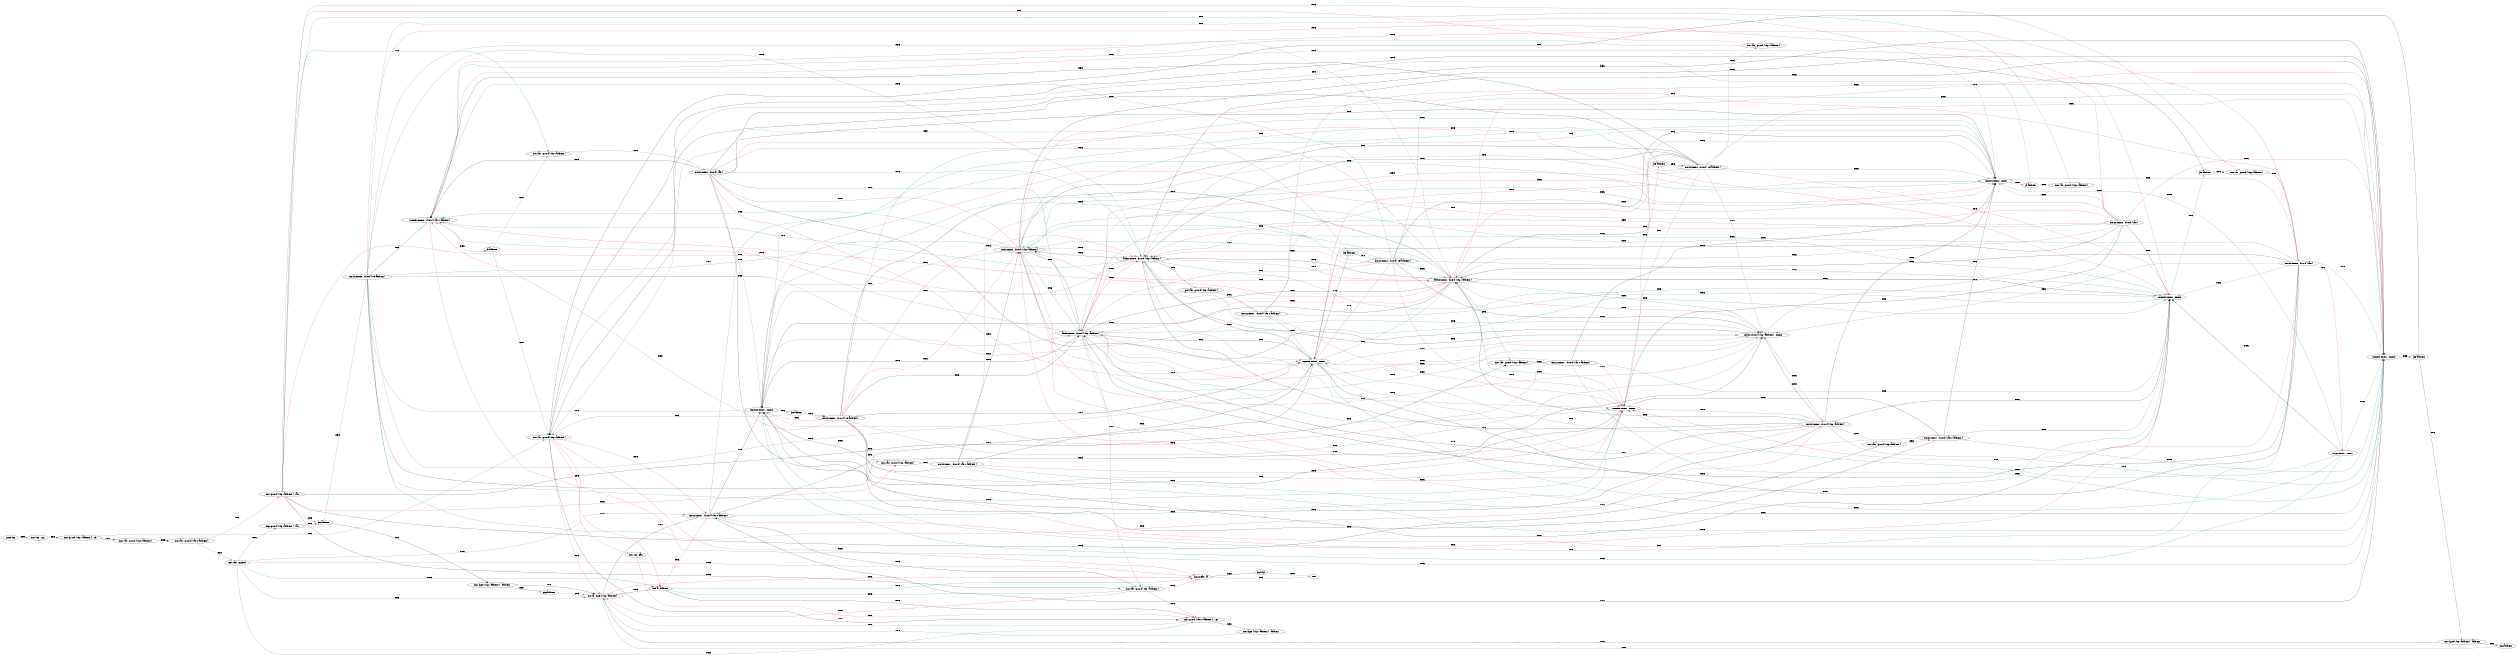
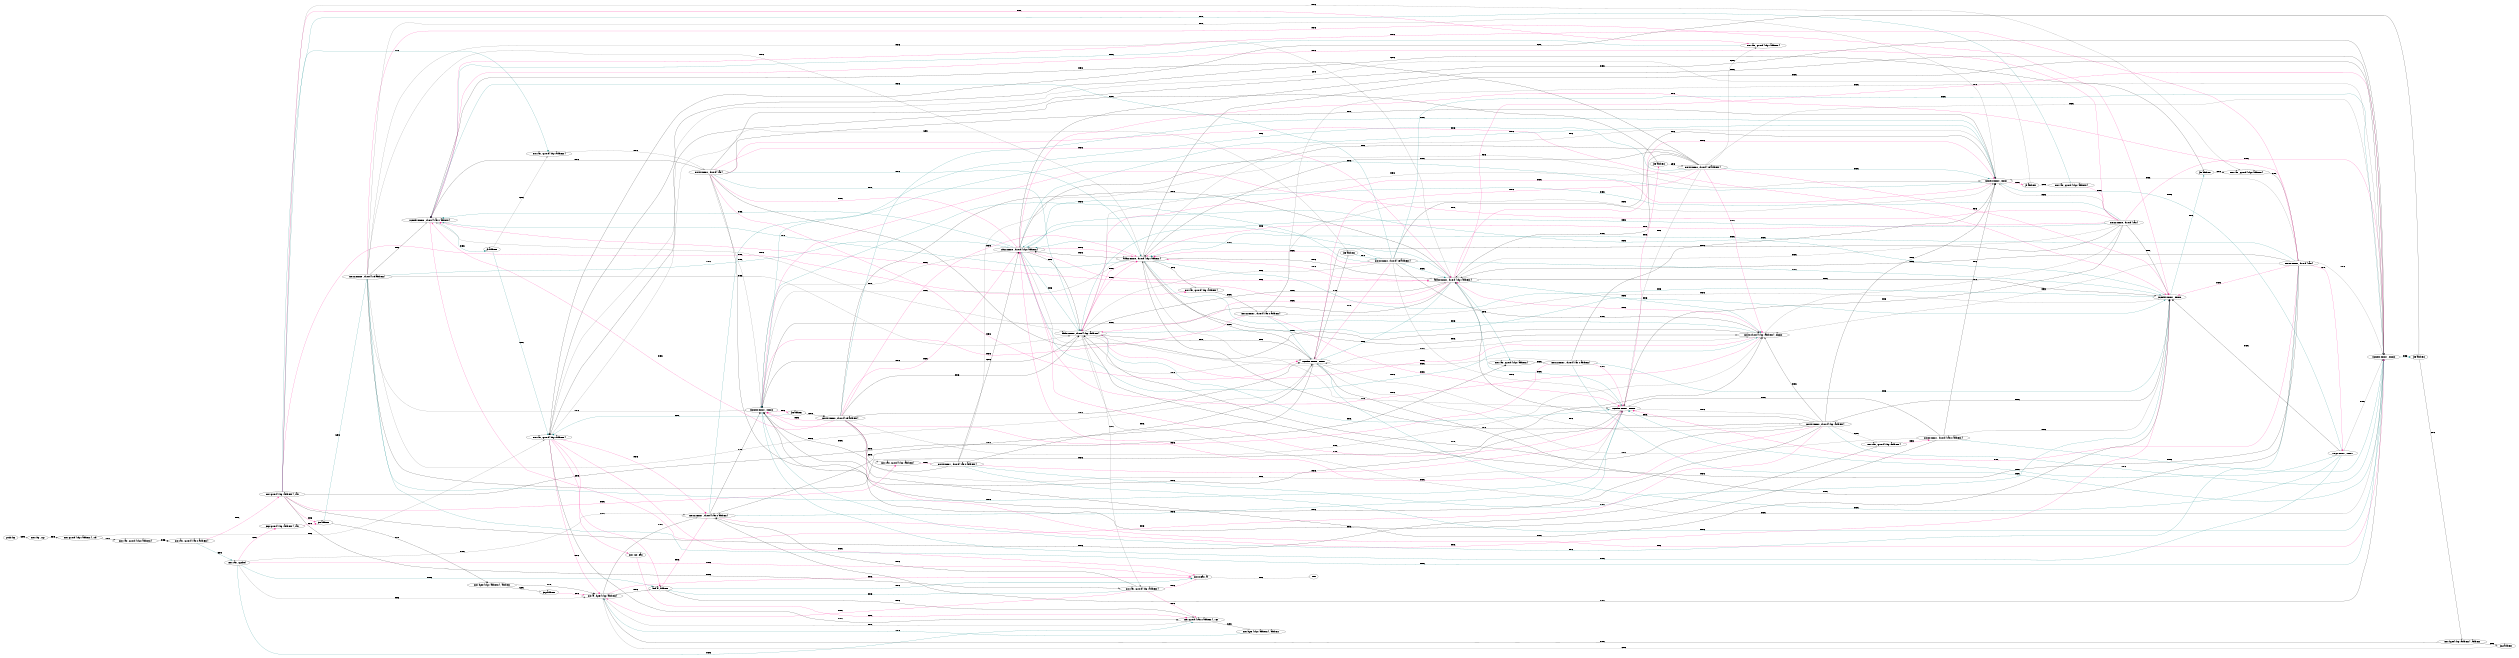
(1794, 379) -> none
(1261, 572) -> none
